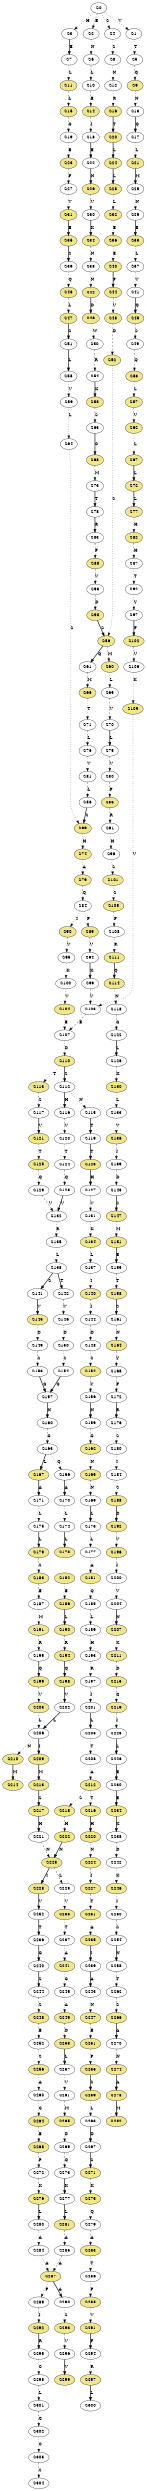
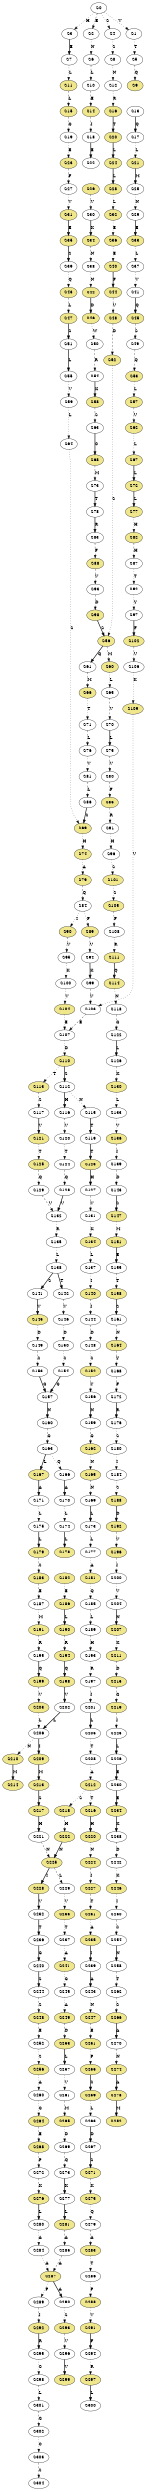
(135, 97) -> none
(91, 175) -> none
